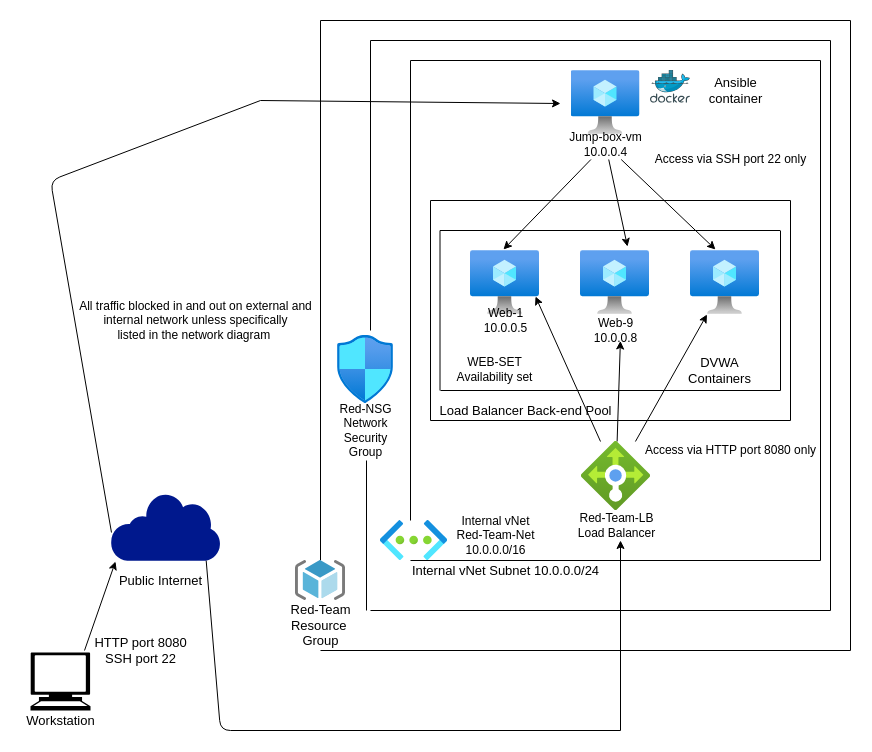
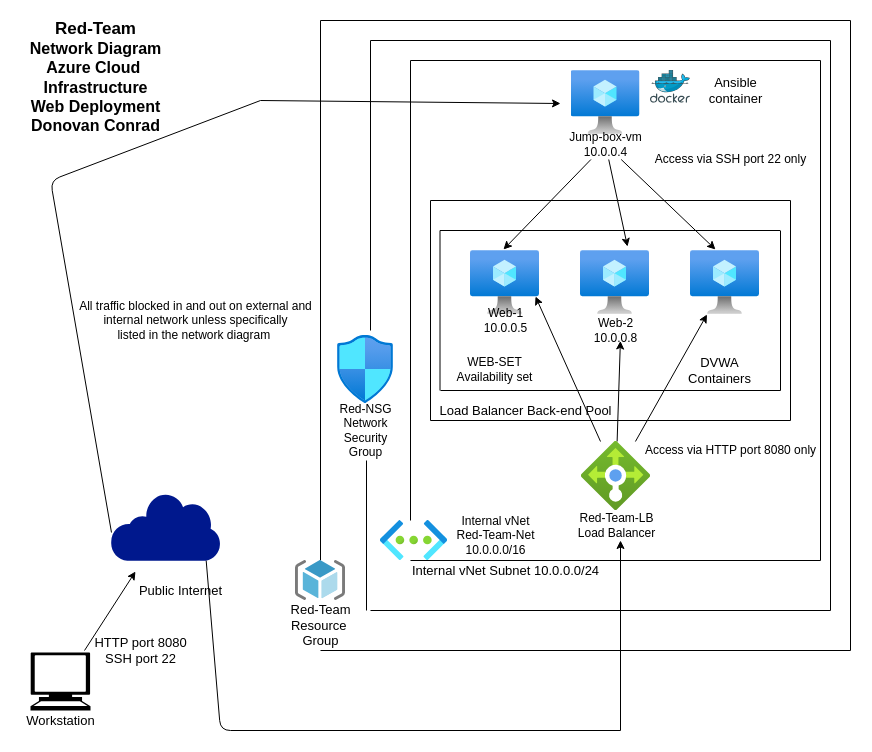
none -> (96, 87)
(616, 331) -> (616, 331)
(161, 581) -> (181, 591)
